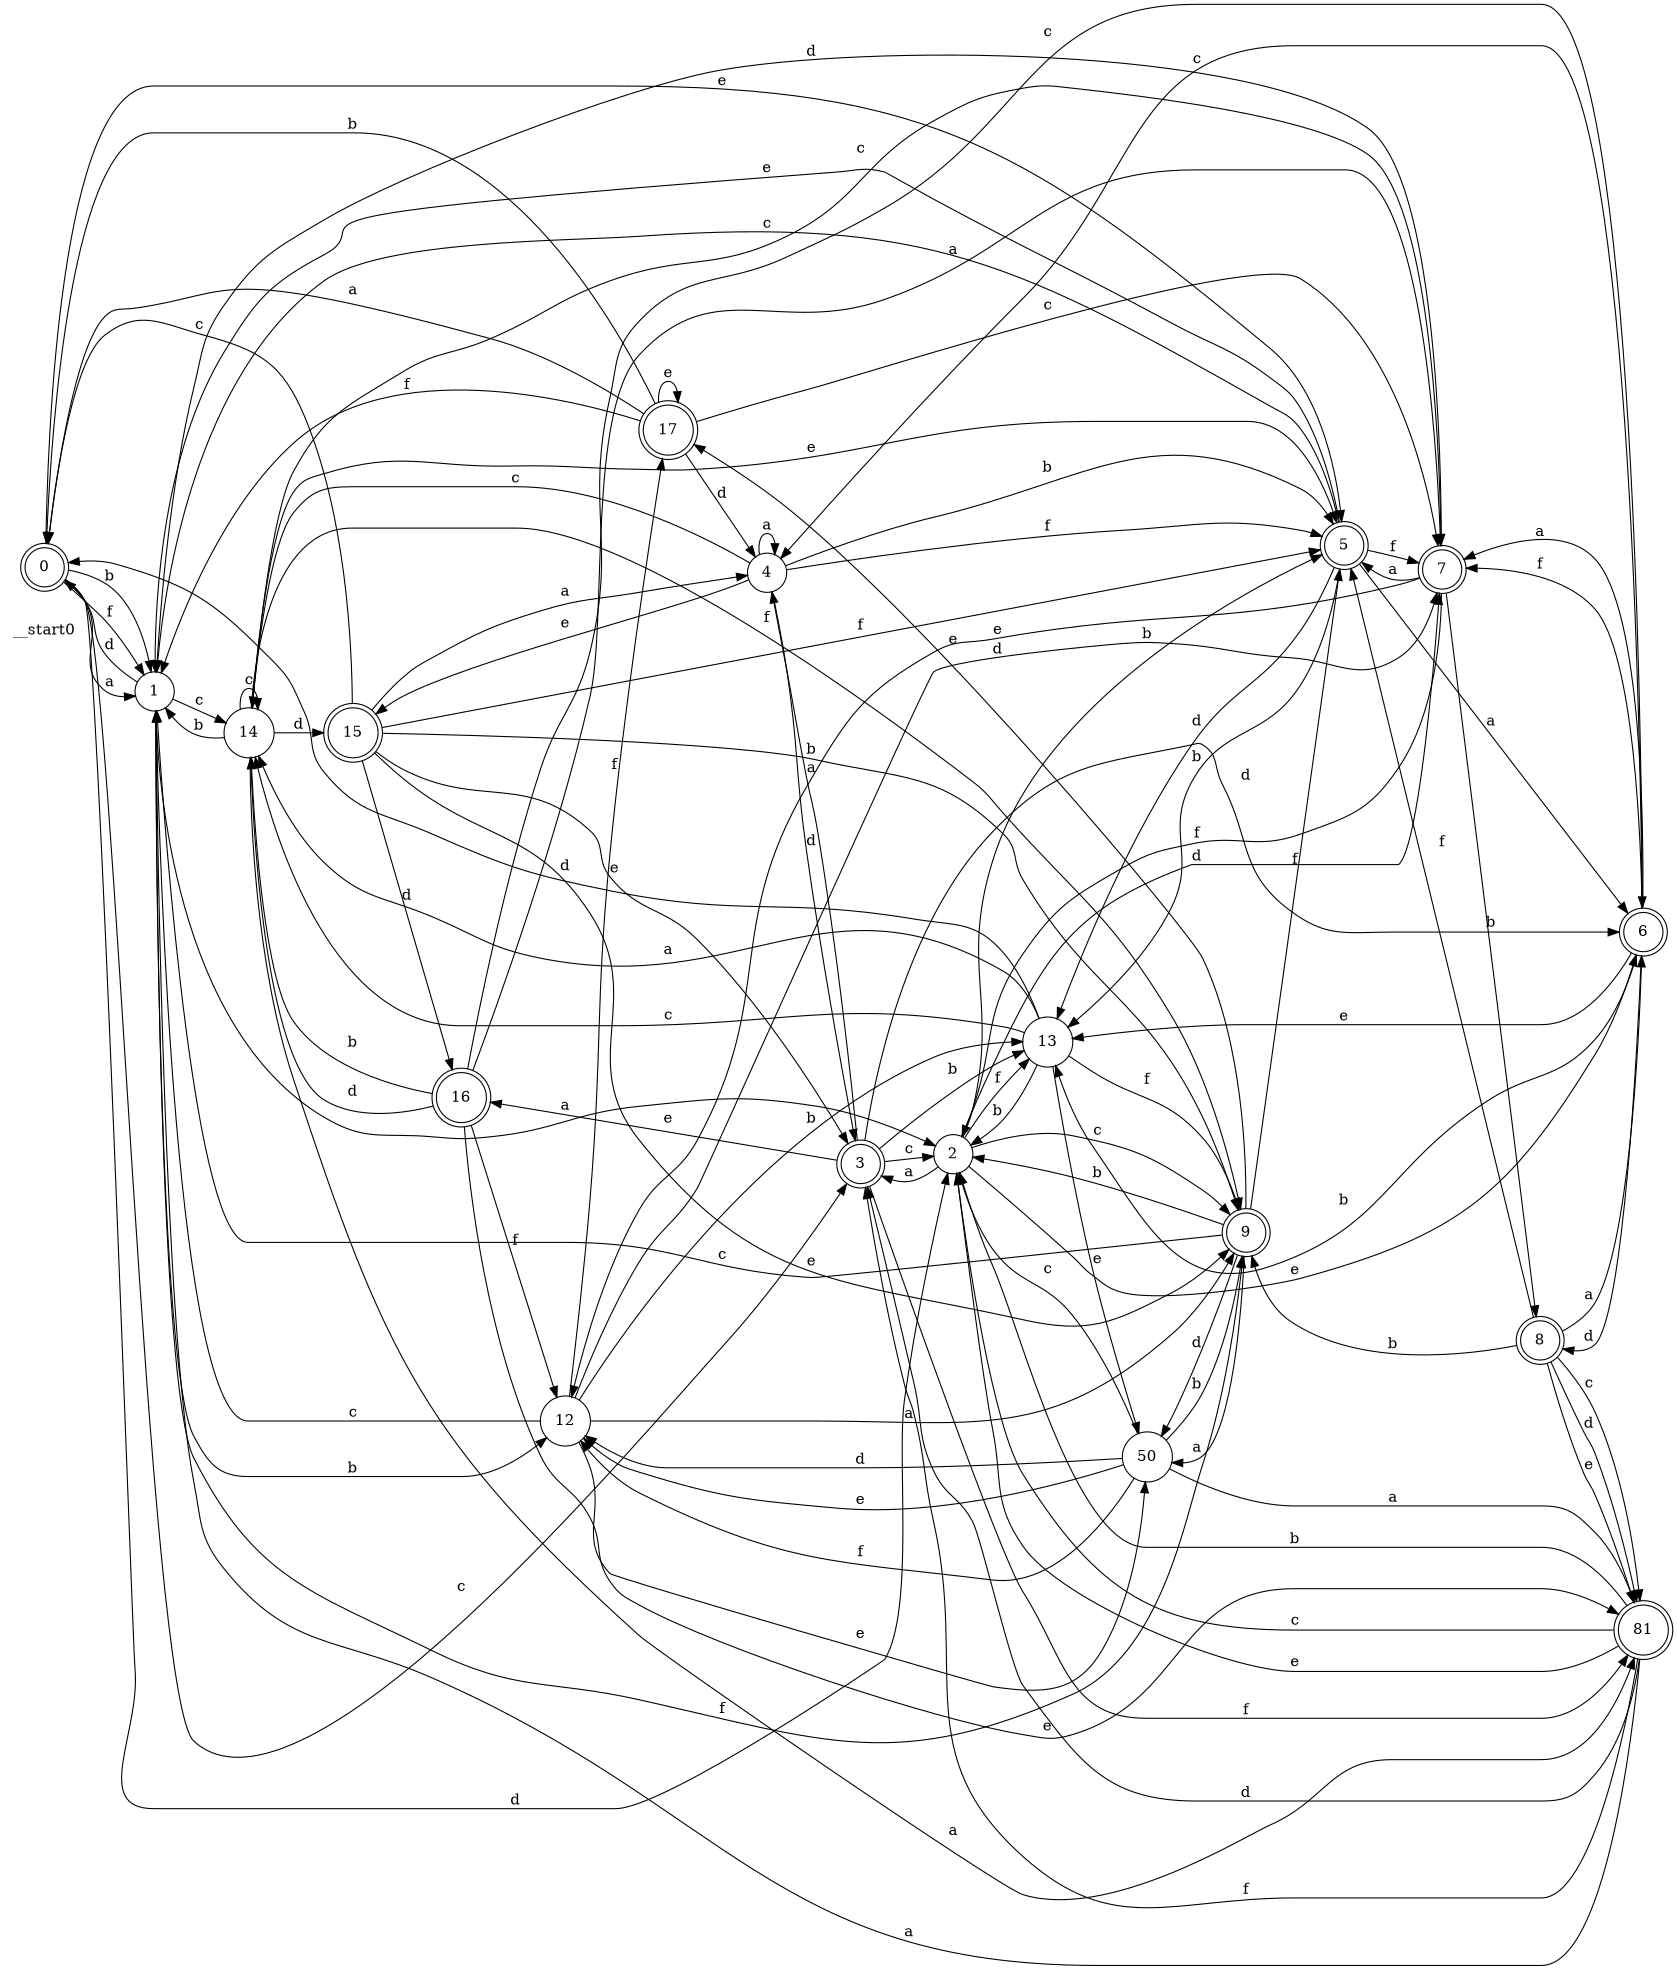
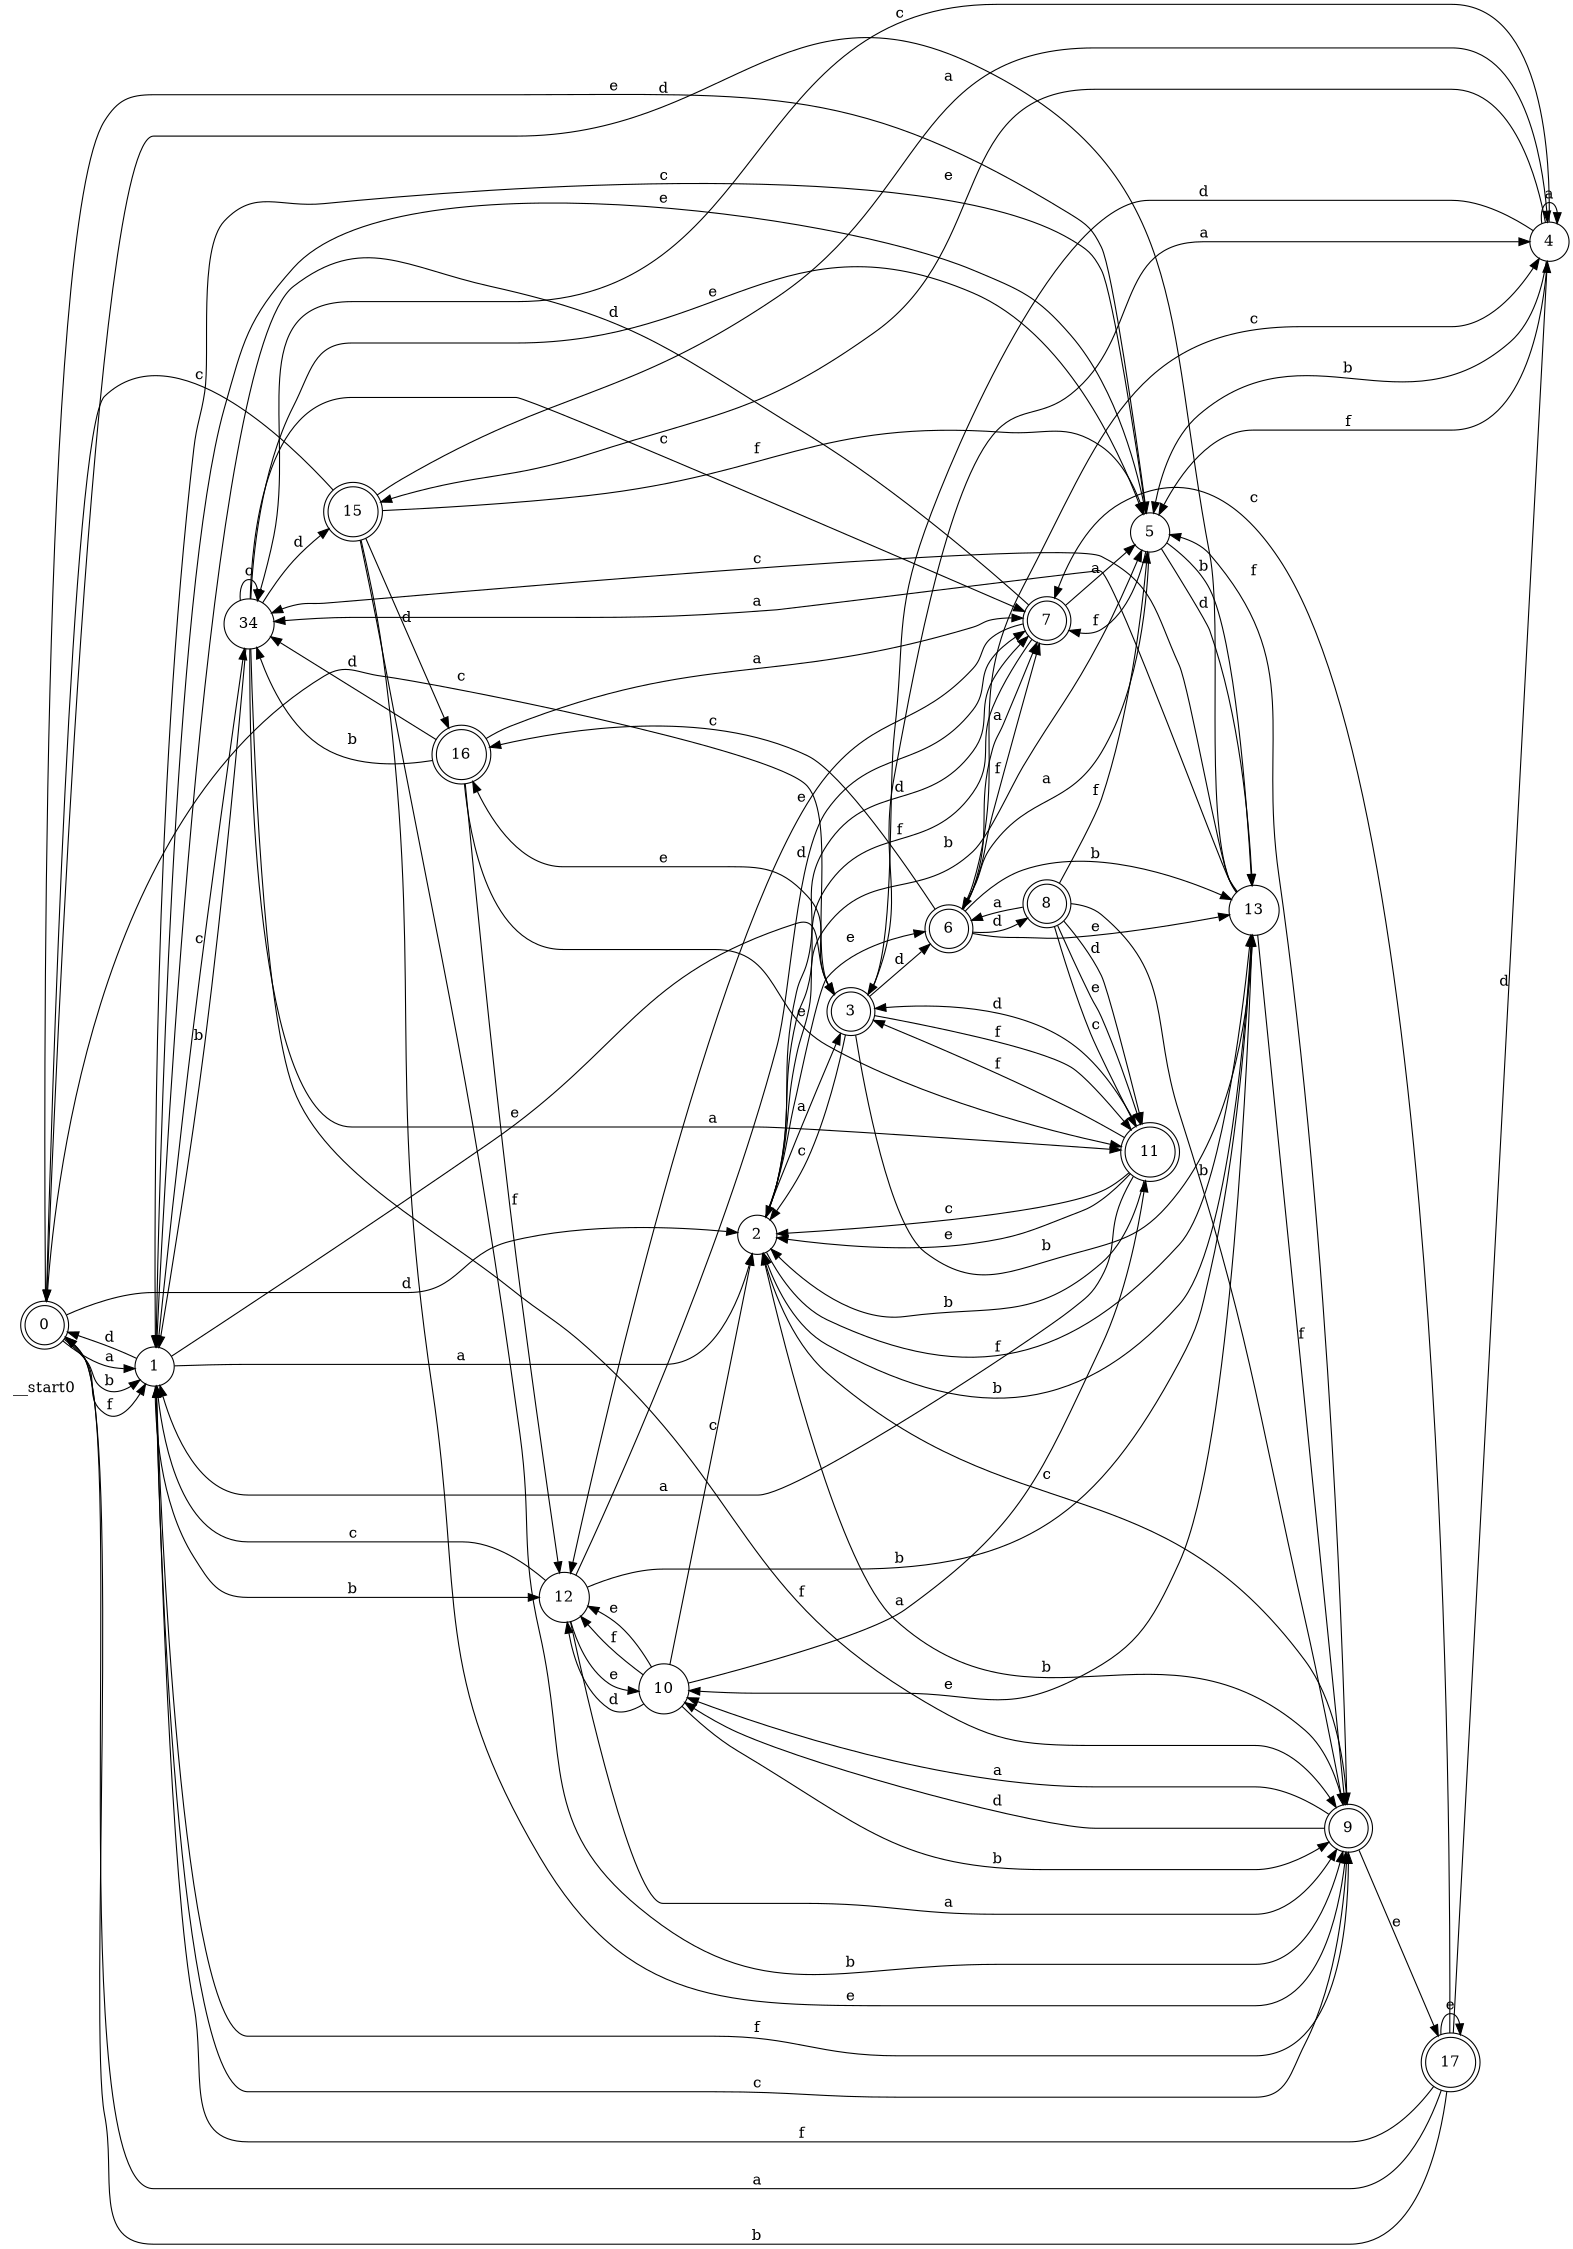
(1110, 21) -> (755, 738)
(1344, 546) -> (1150, 532)
(249, 733) -> (249, 624)
(648, 908) -> (520, 1120)
(605, 909) -> none
(1491, 950) -> none
(1147, 1457) -> (664, 1689)
(1643, 1630) -> (1150, 1152)
